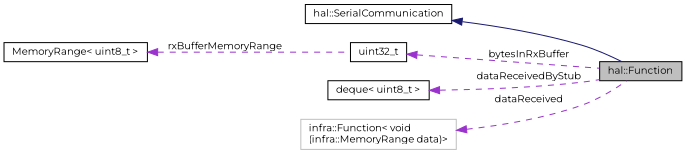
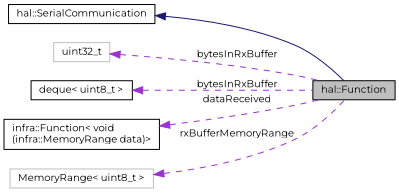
(76, 52) -> (82, 178)
(254, 52) -> (261, 153)
(379, 52) -> (82, 52)
(528, 77) -> (236, 85)
(379, 134) -> (82, 134)
